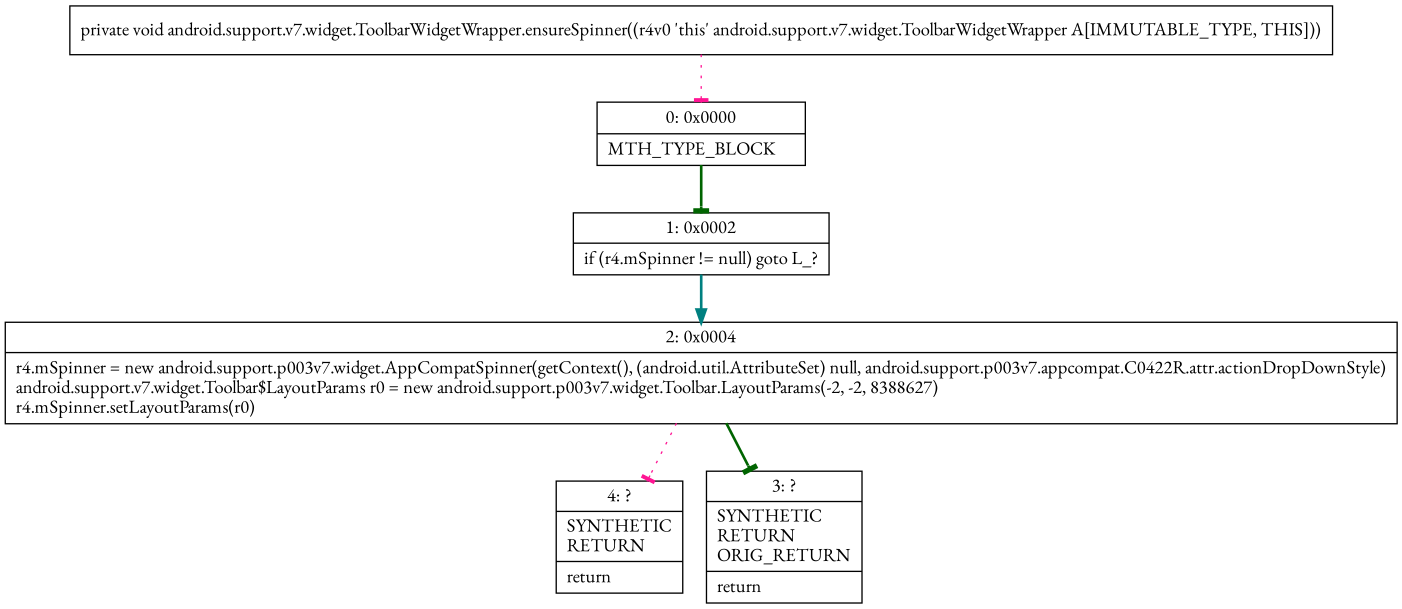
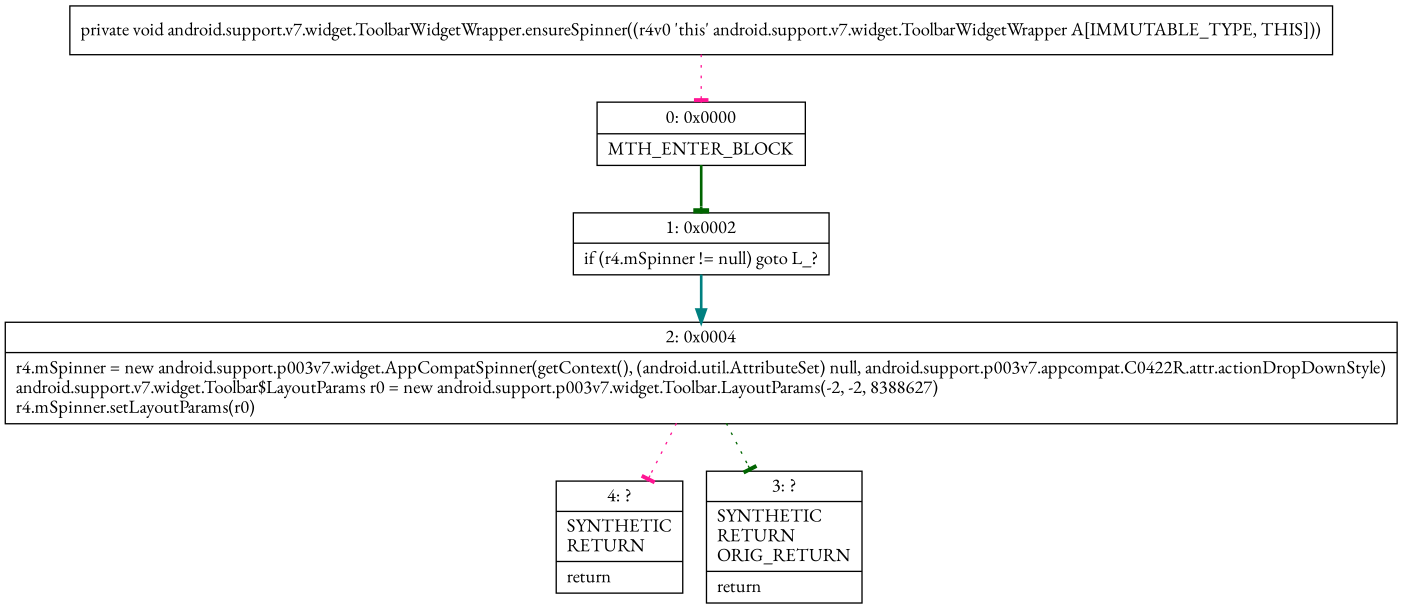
(692, 149) -> (701, 149)
(737, 444) -> (737, 444)
